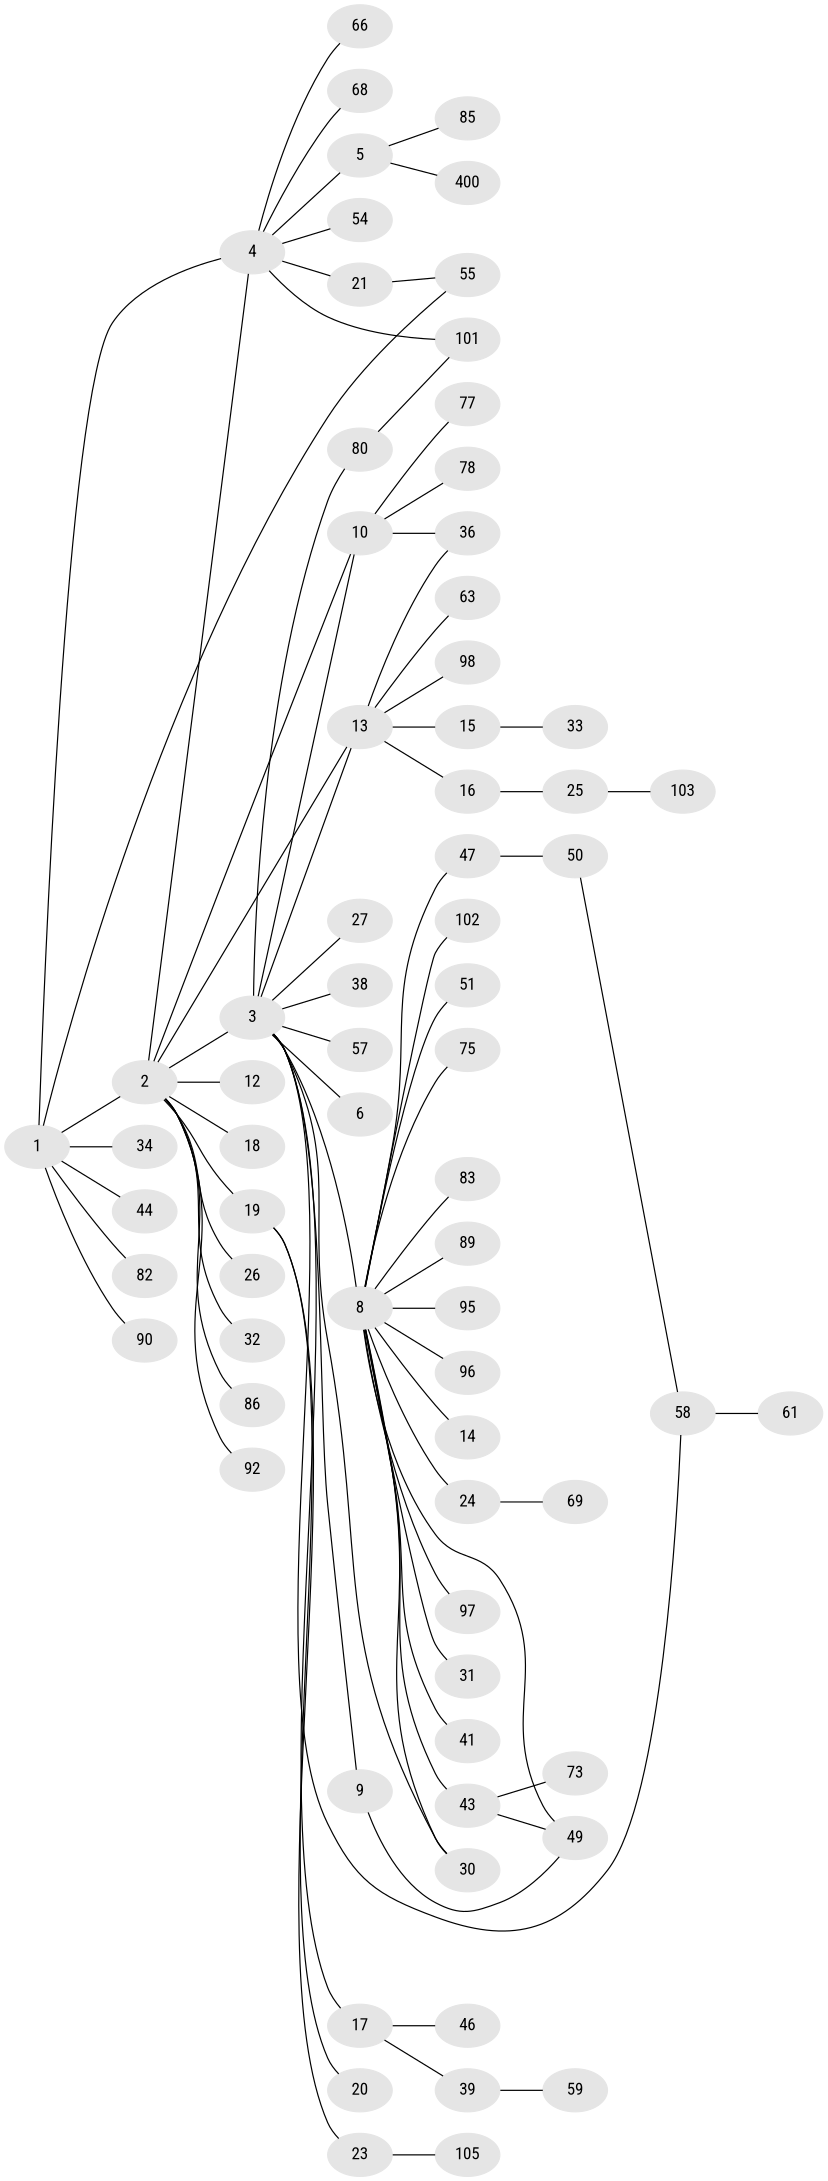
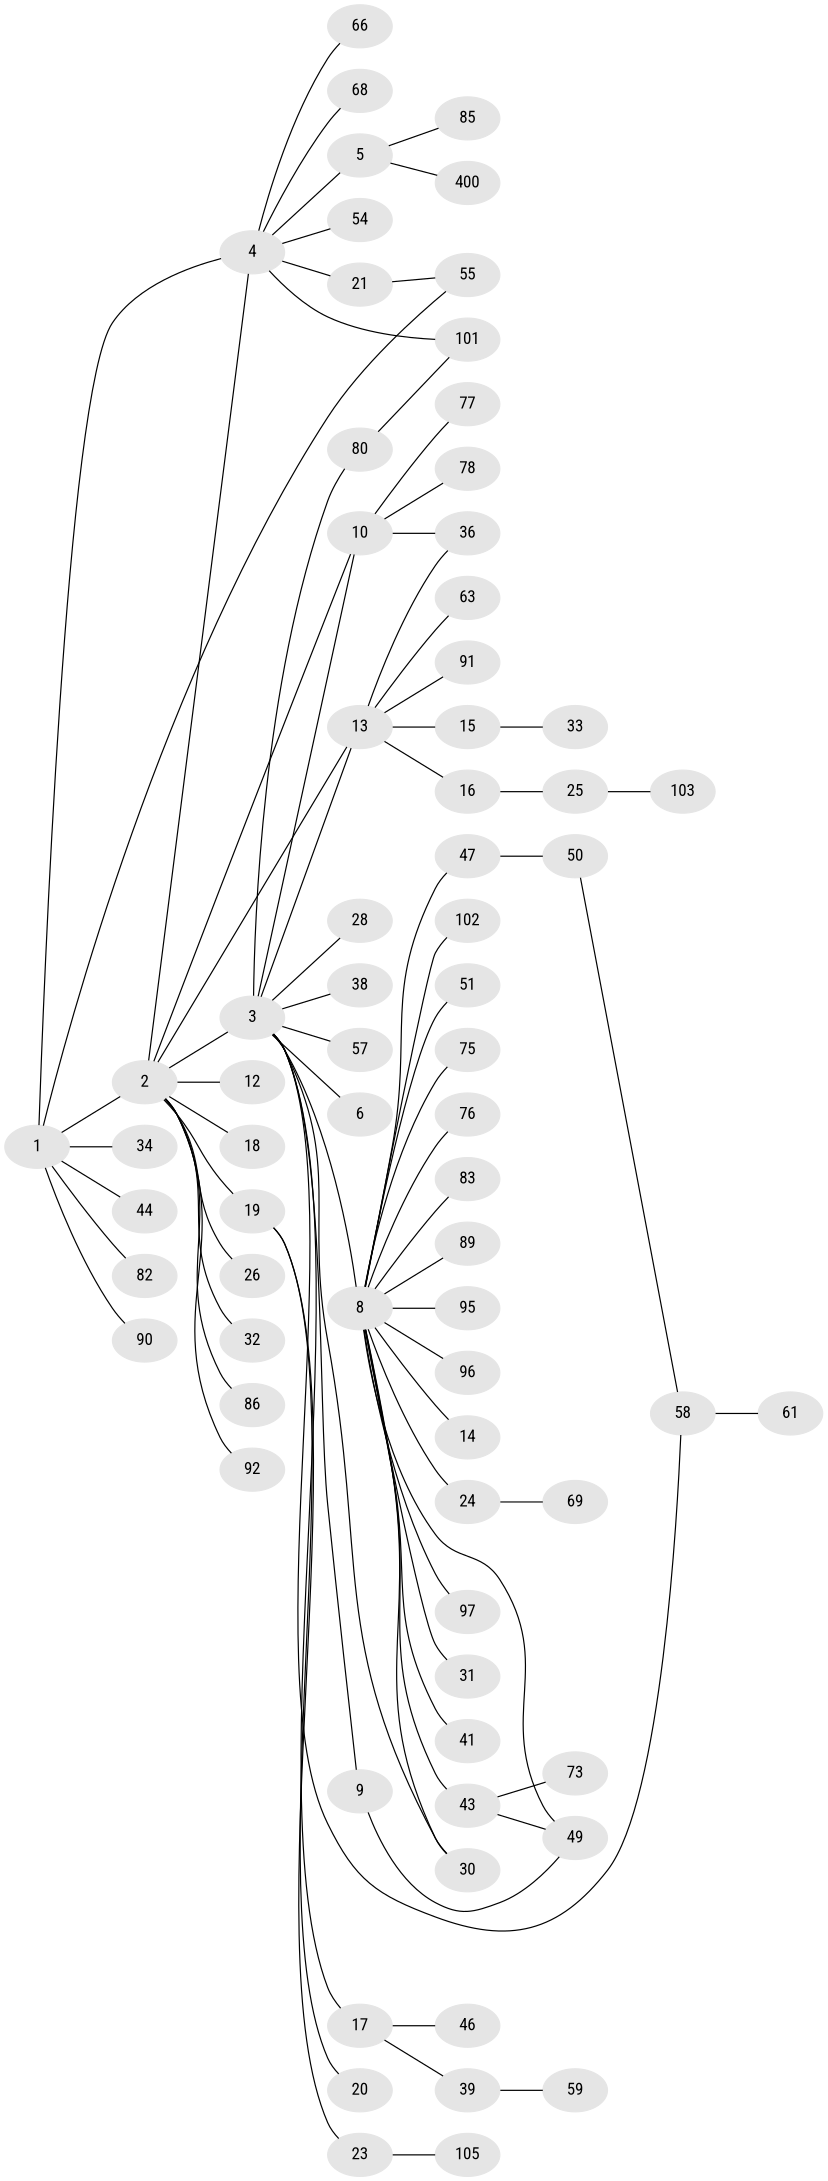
(468, 662) -> (468, 662)
(360, 921) -> (360, 921)
none -> (468, 1115)
